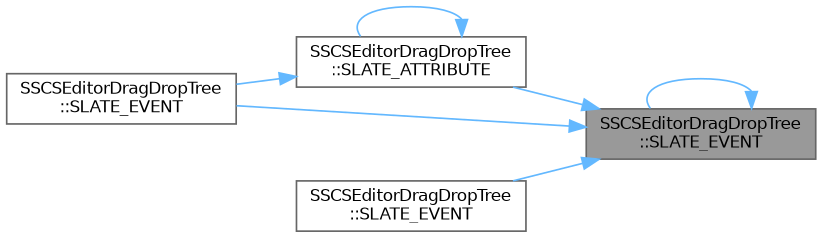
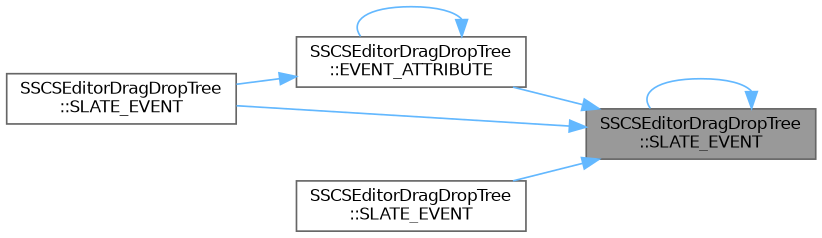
(411, 62) -> (411, 62)
